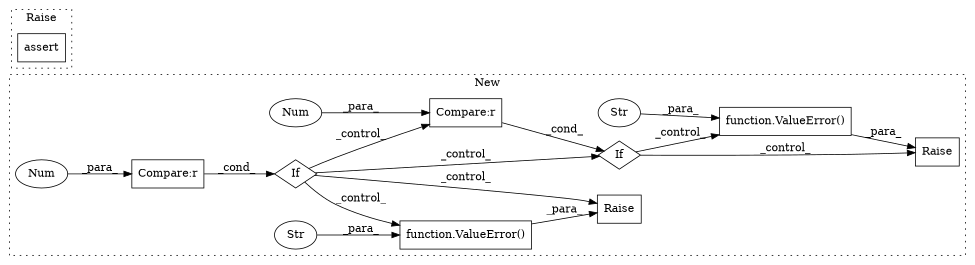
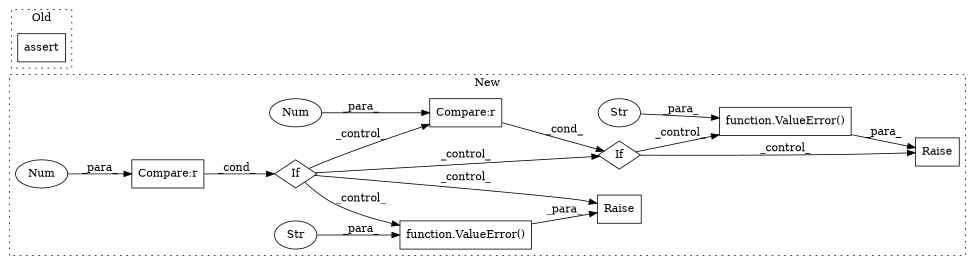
(42, 18) -> (42, 18)
